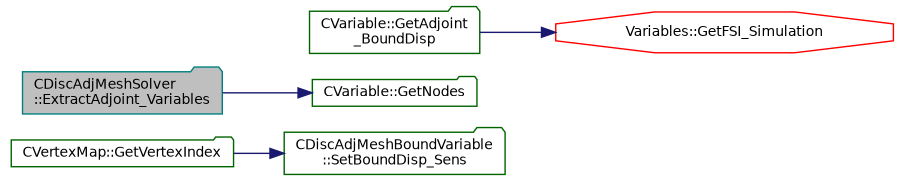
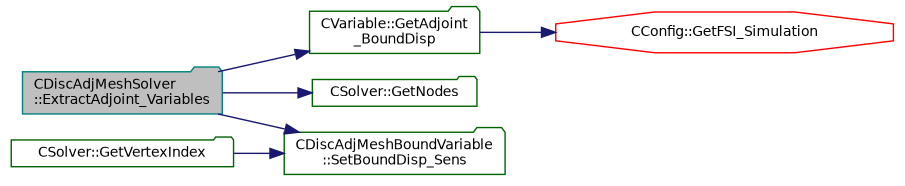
(725, 32) -> (725, 32)
none -> (257, 63)
(395, 93) -> (395, 93)
none -> (251, 122)
(122, 153) -> (122, 153)
